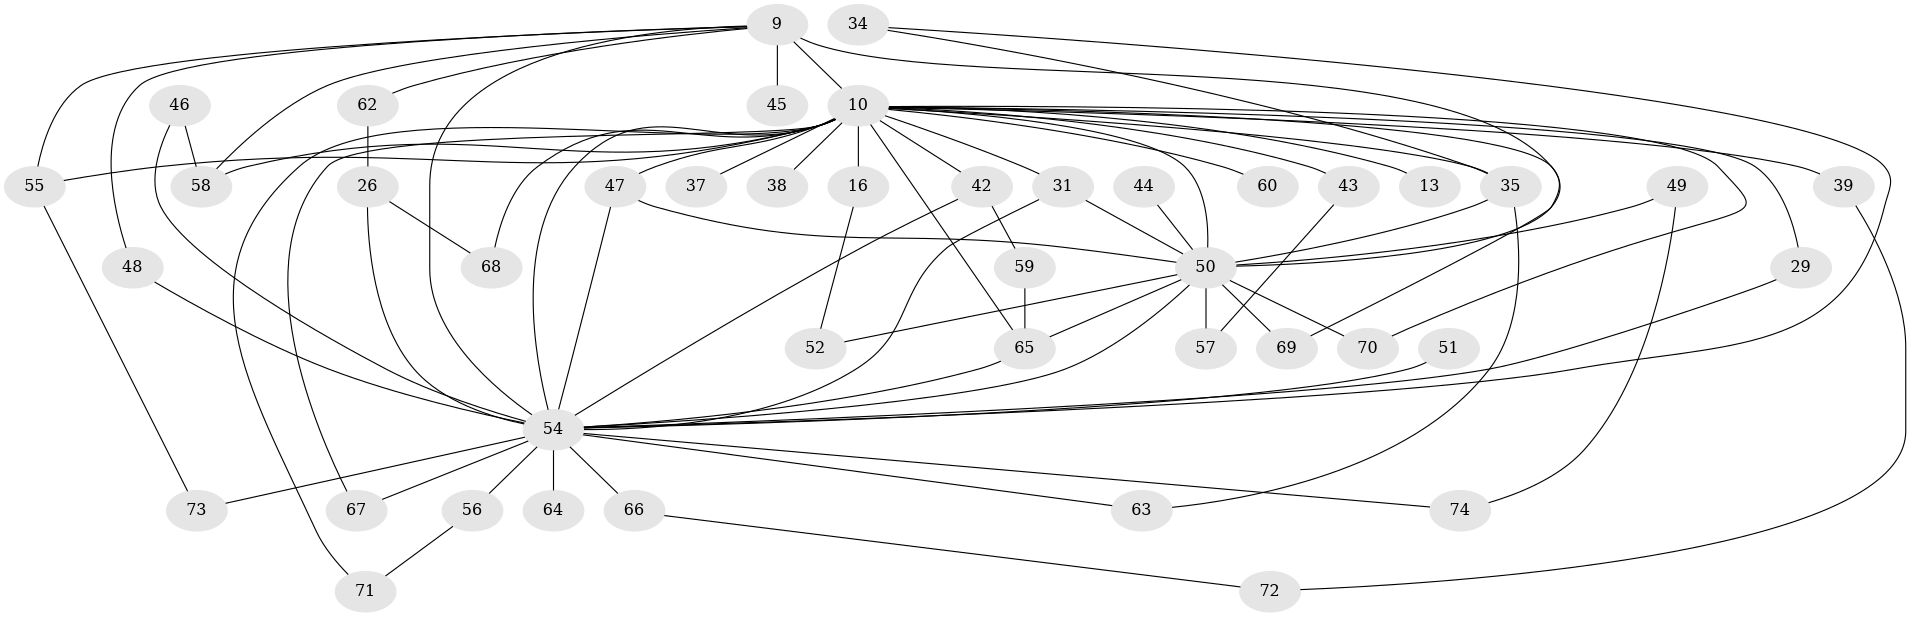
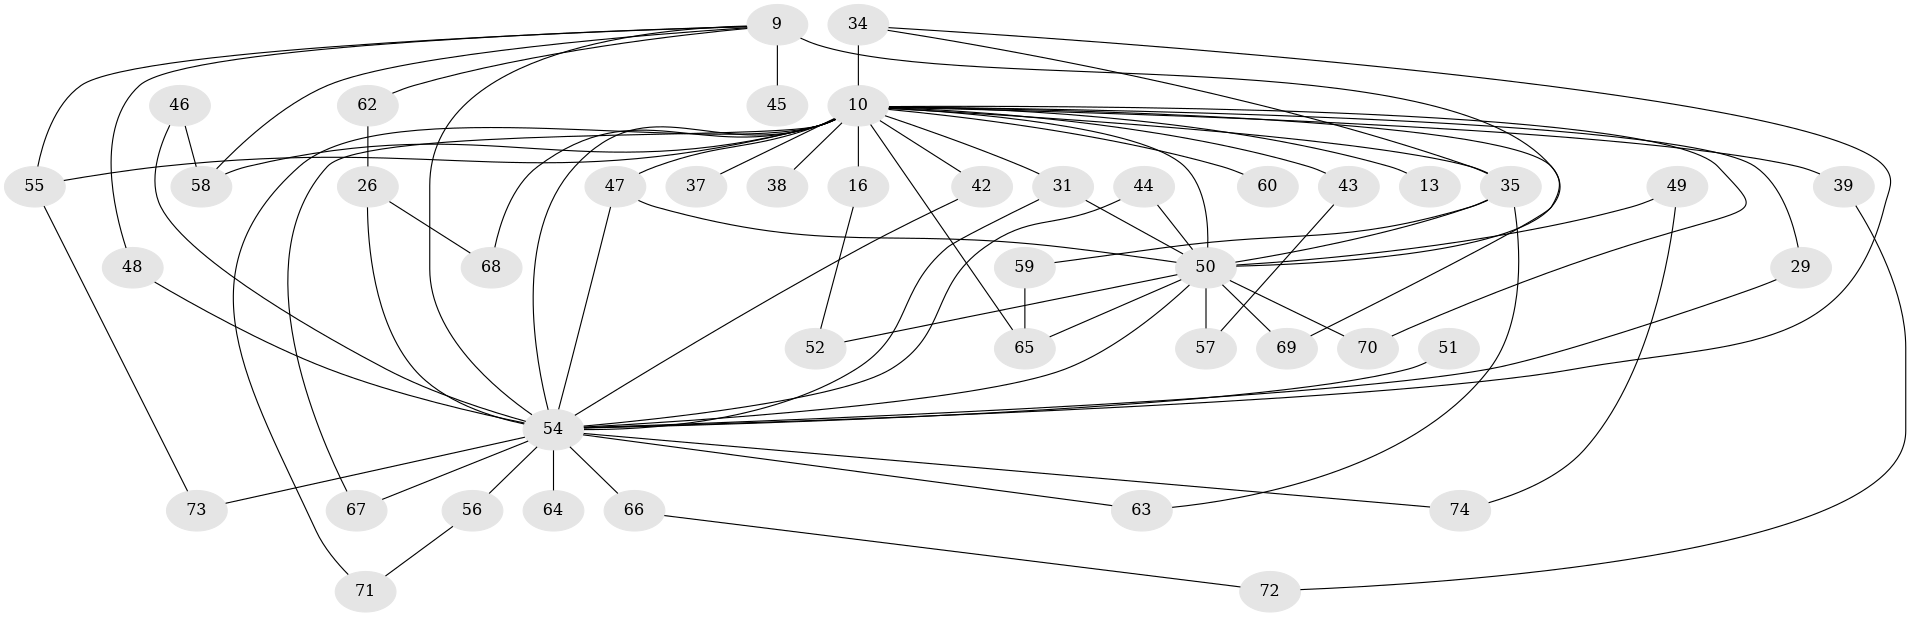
(818, 65) -> (858, 65)
(1004, 227) -> (1273, 238)
(805, 404) -> (885, 372)
